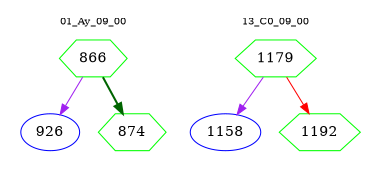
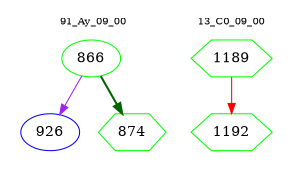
(93, 22) -> (93, 22)
(93, 58) -> (91, 58)
(276, 58) -> (232, 58)
(225, 132) -> none
